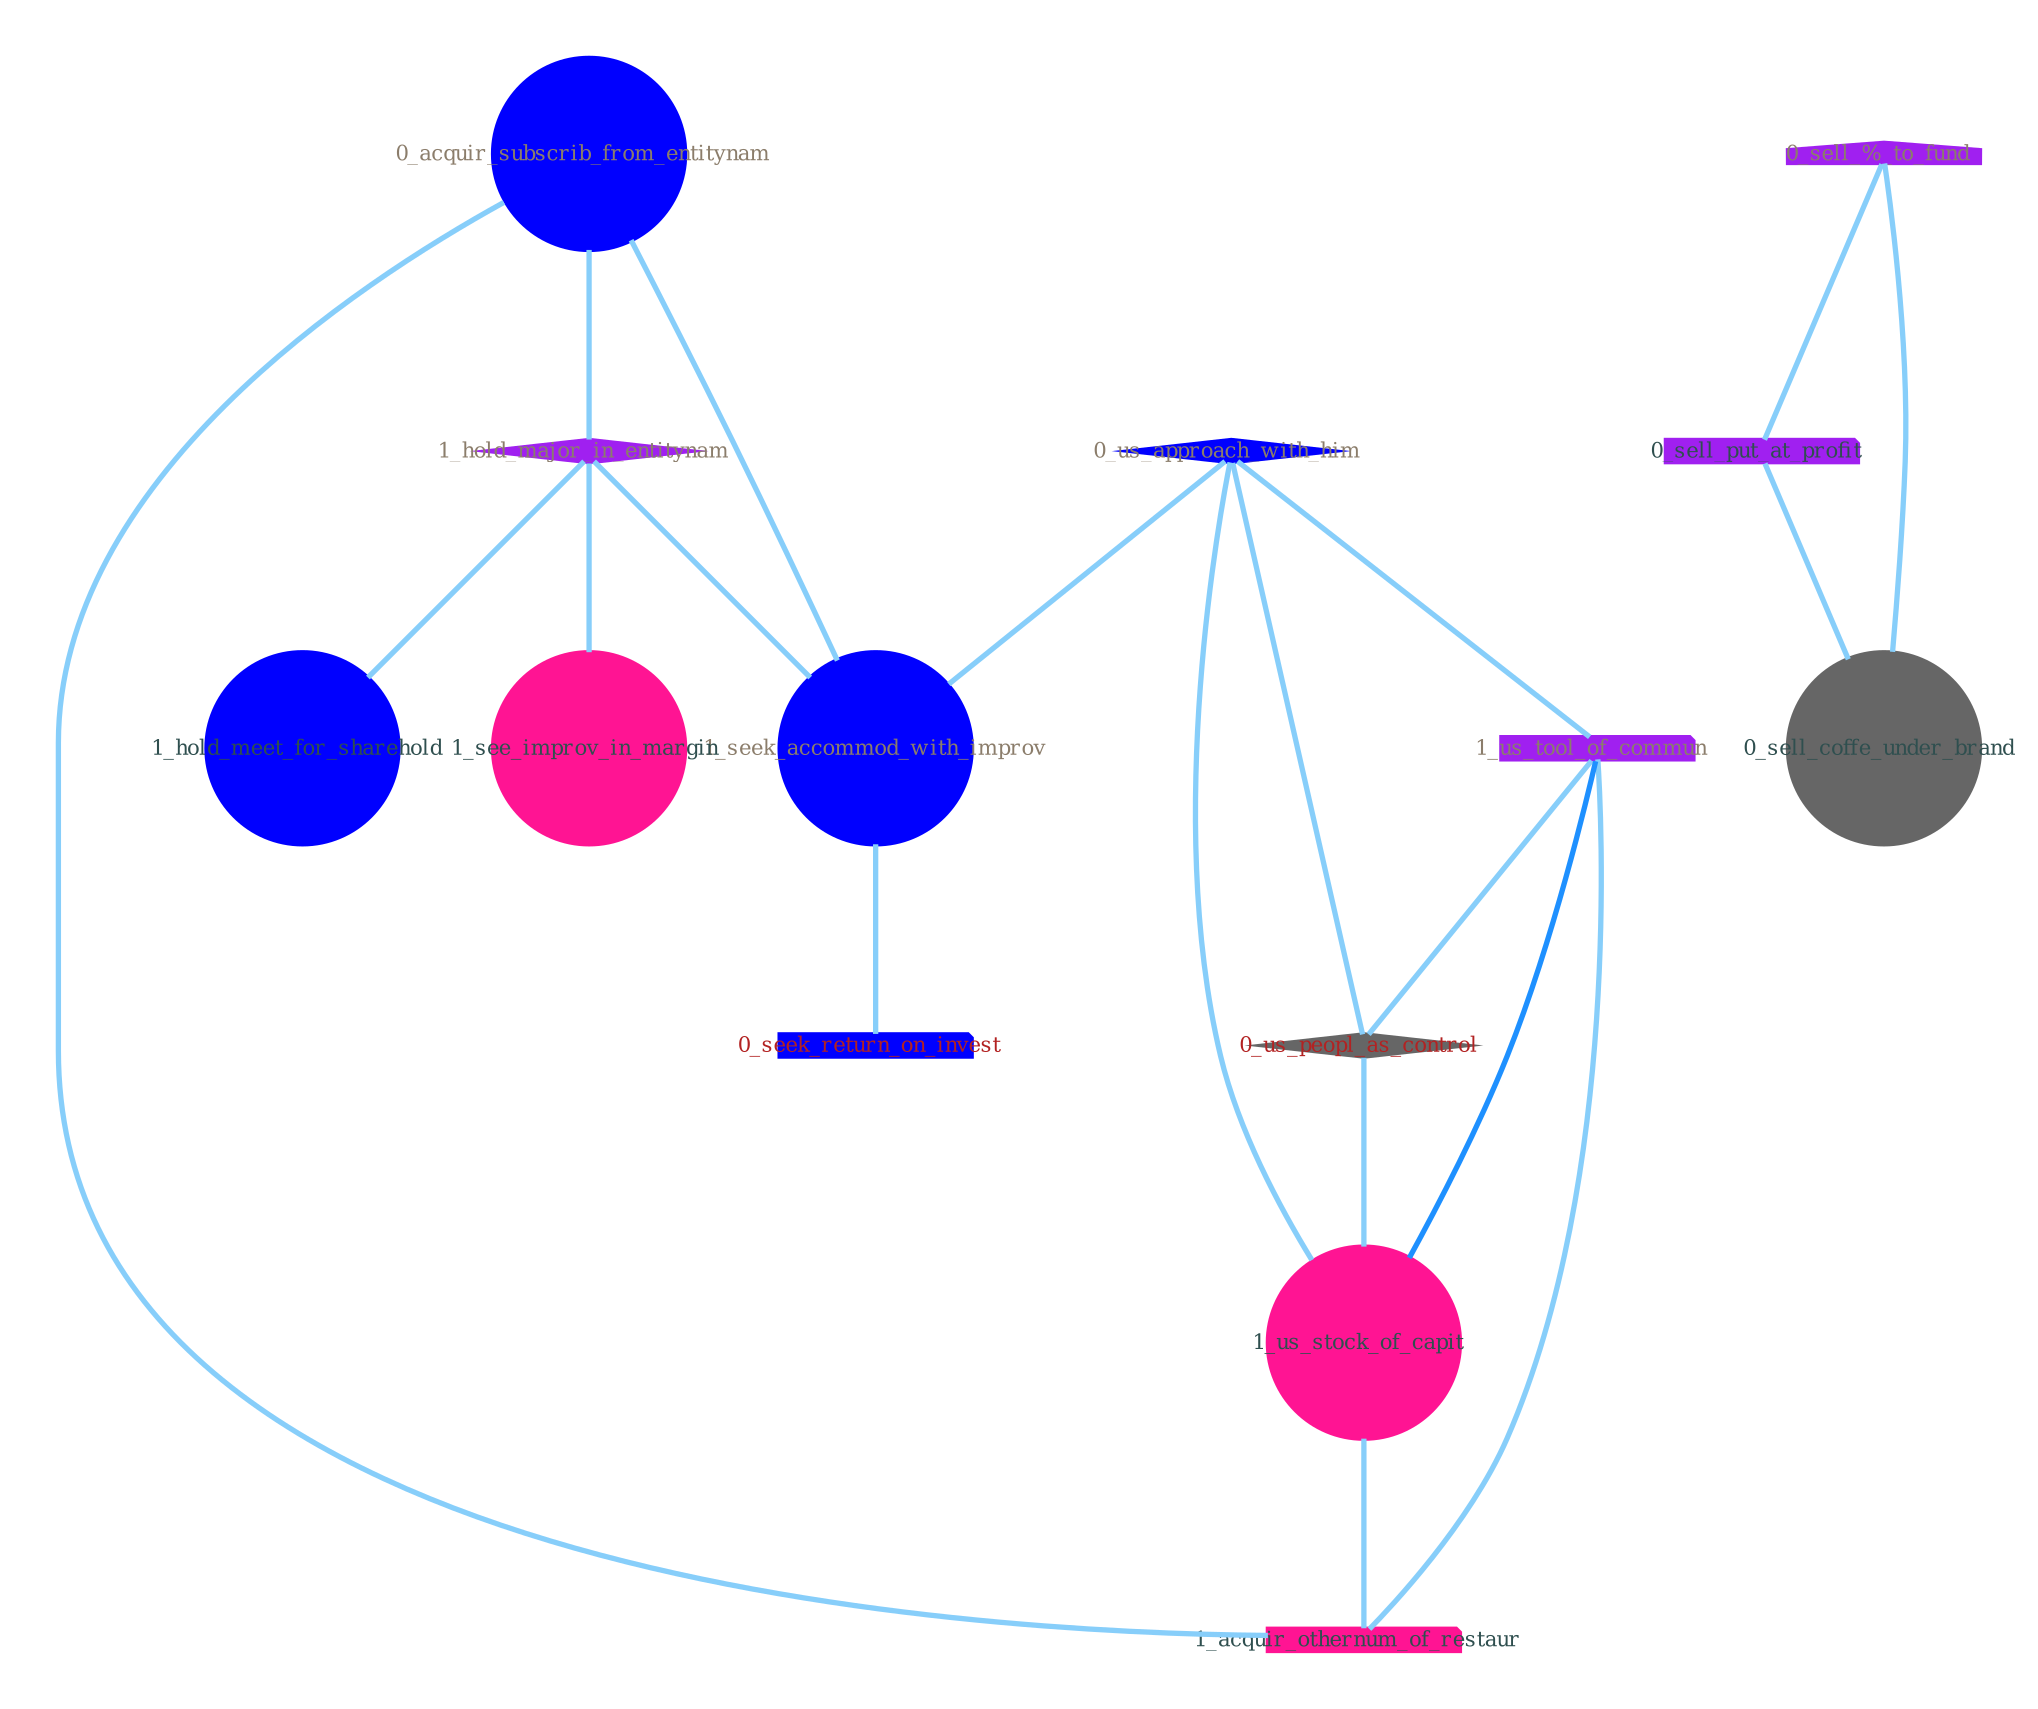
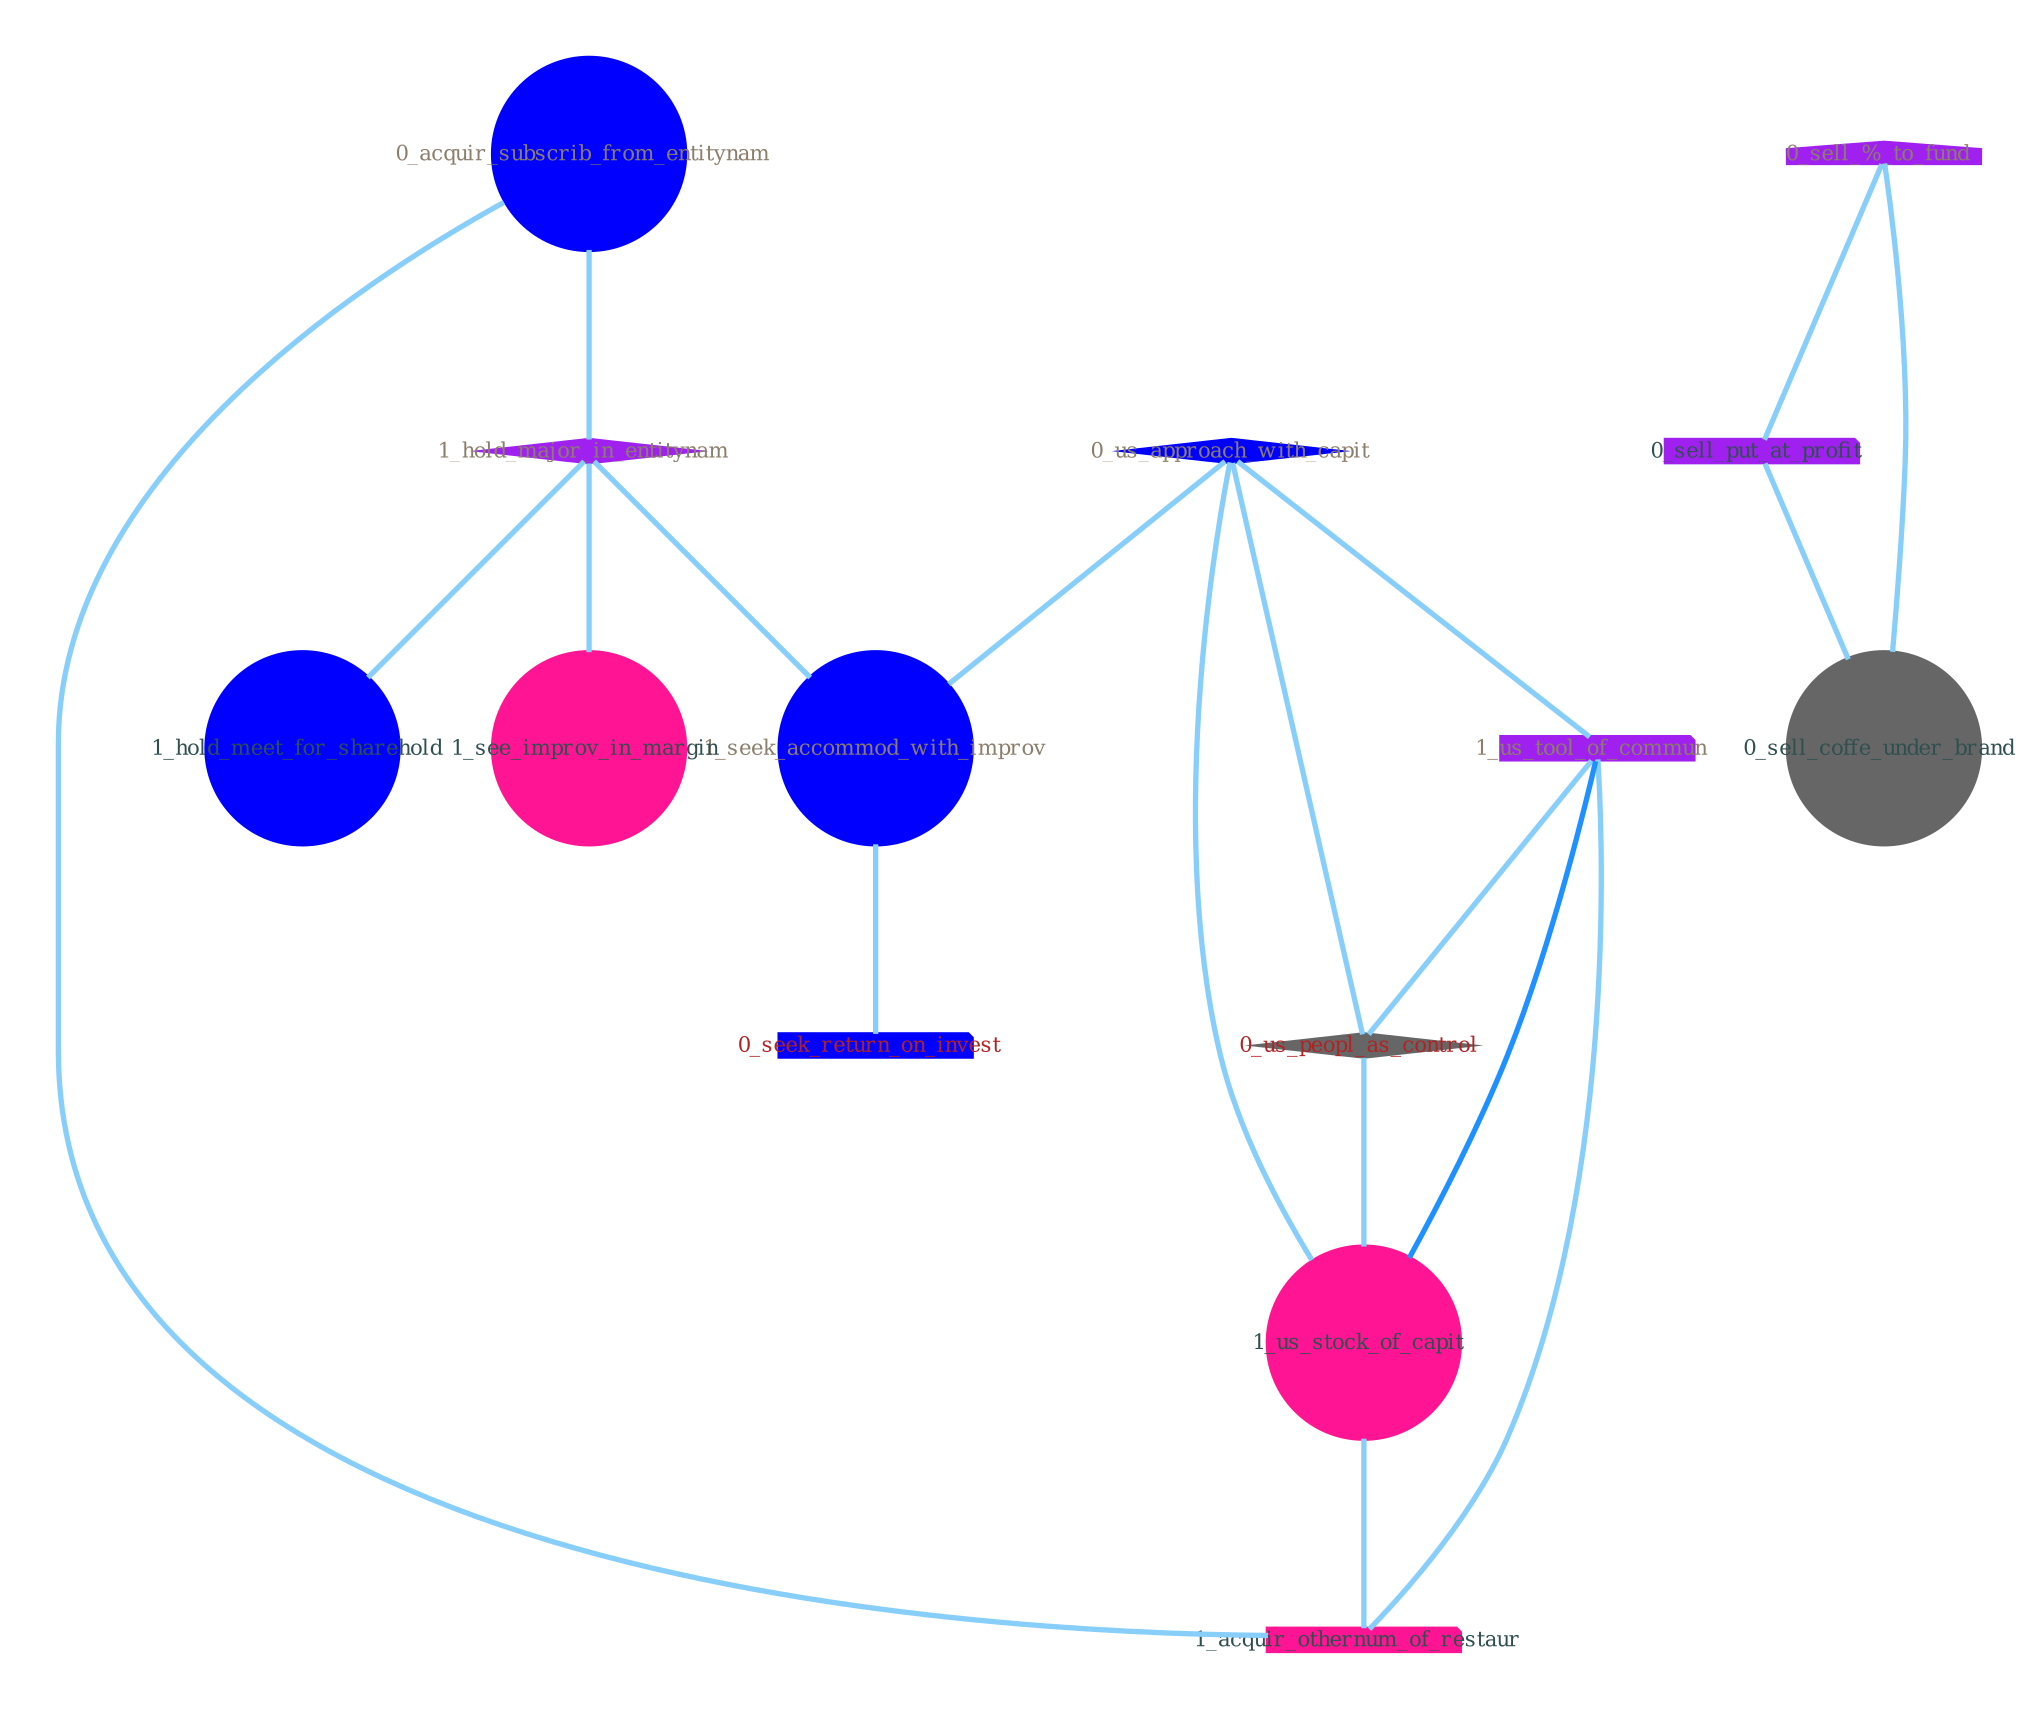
(737, 449) -> none
(1231, 451) -> (1231, 451)
